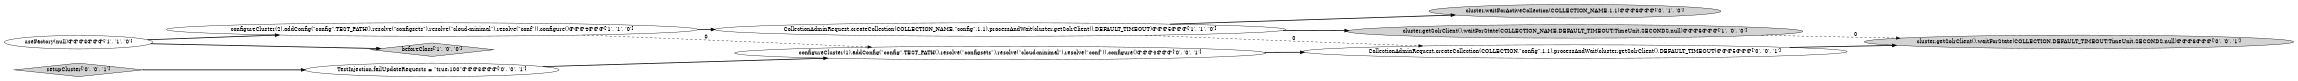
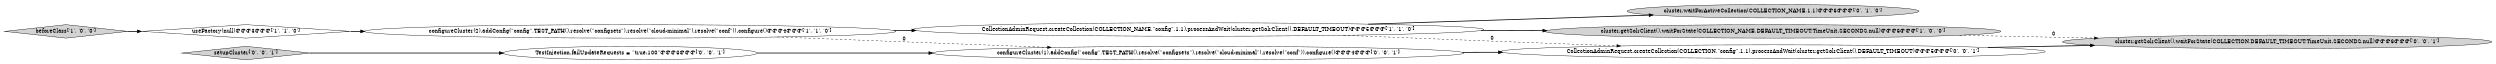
(79, 42) -> (246, 31)
(264, 46) -> (132, 31)
